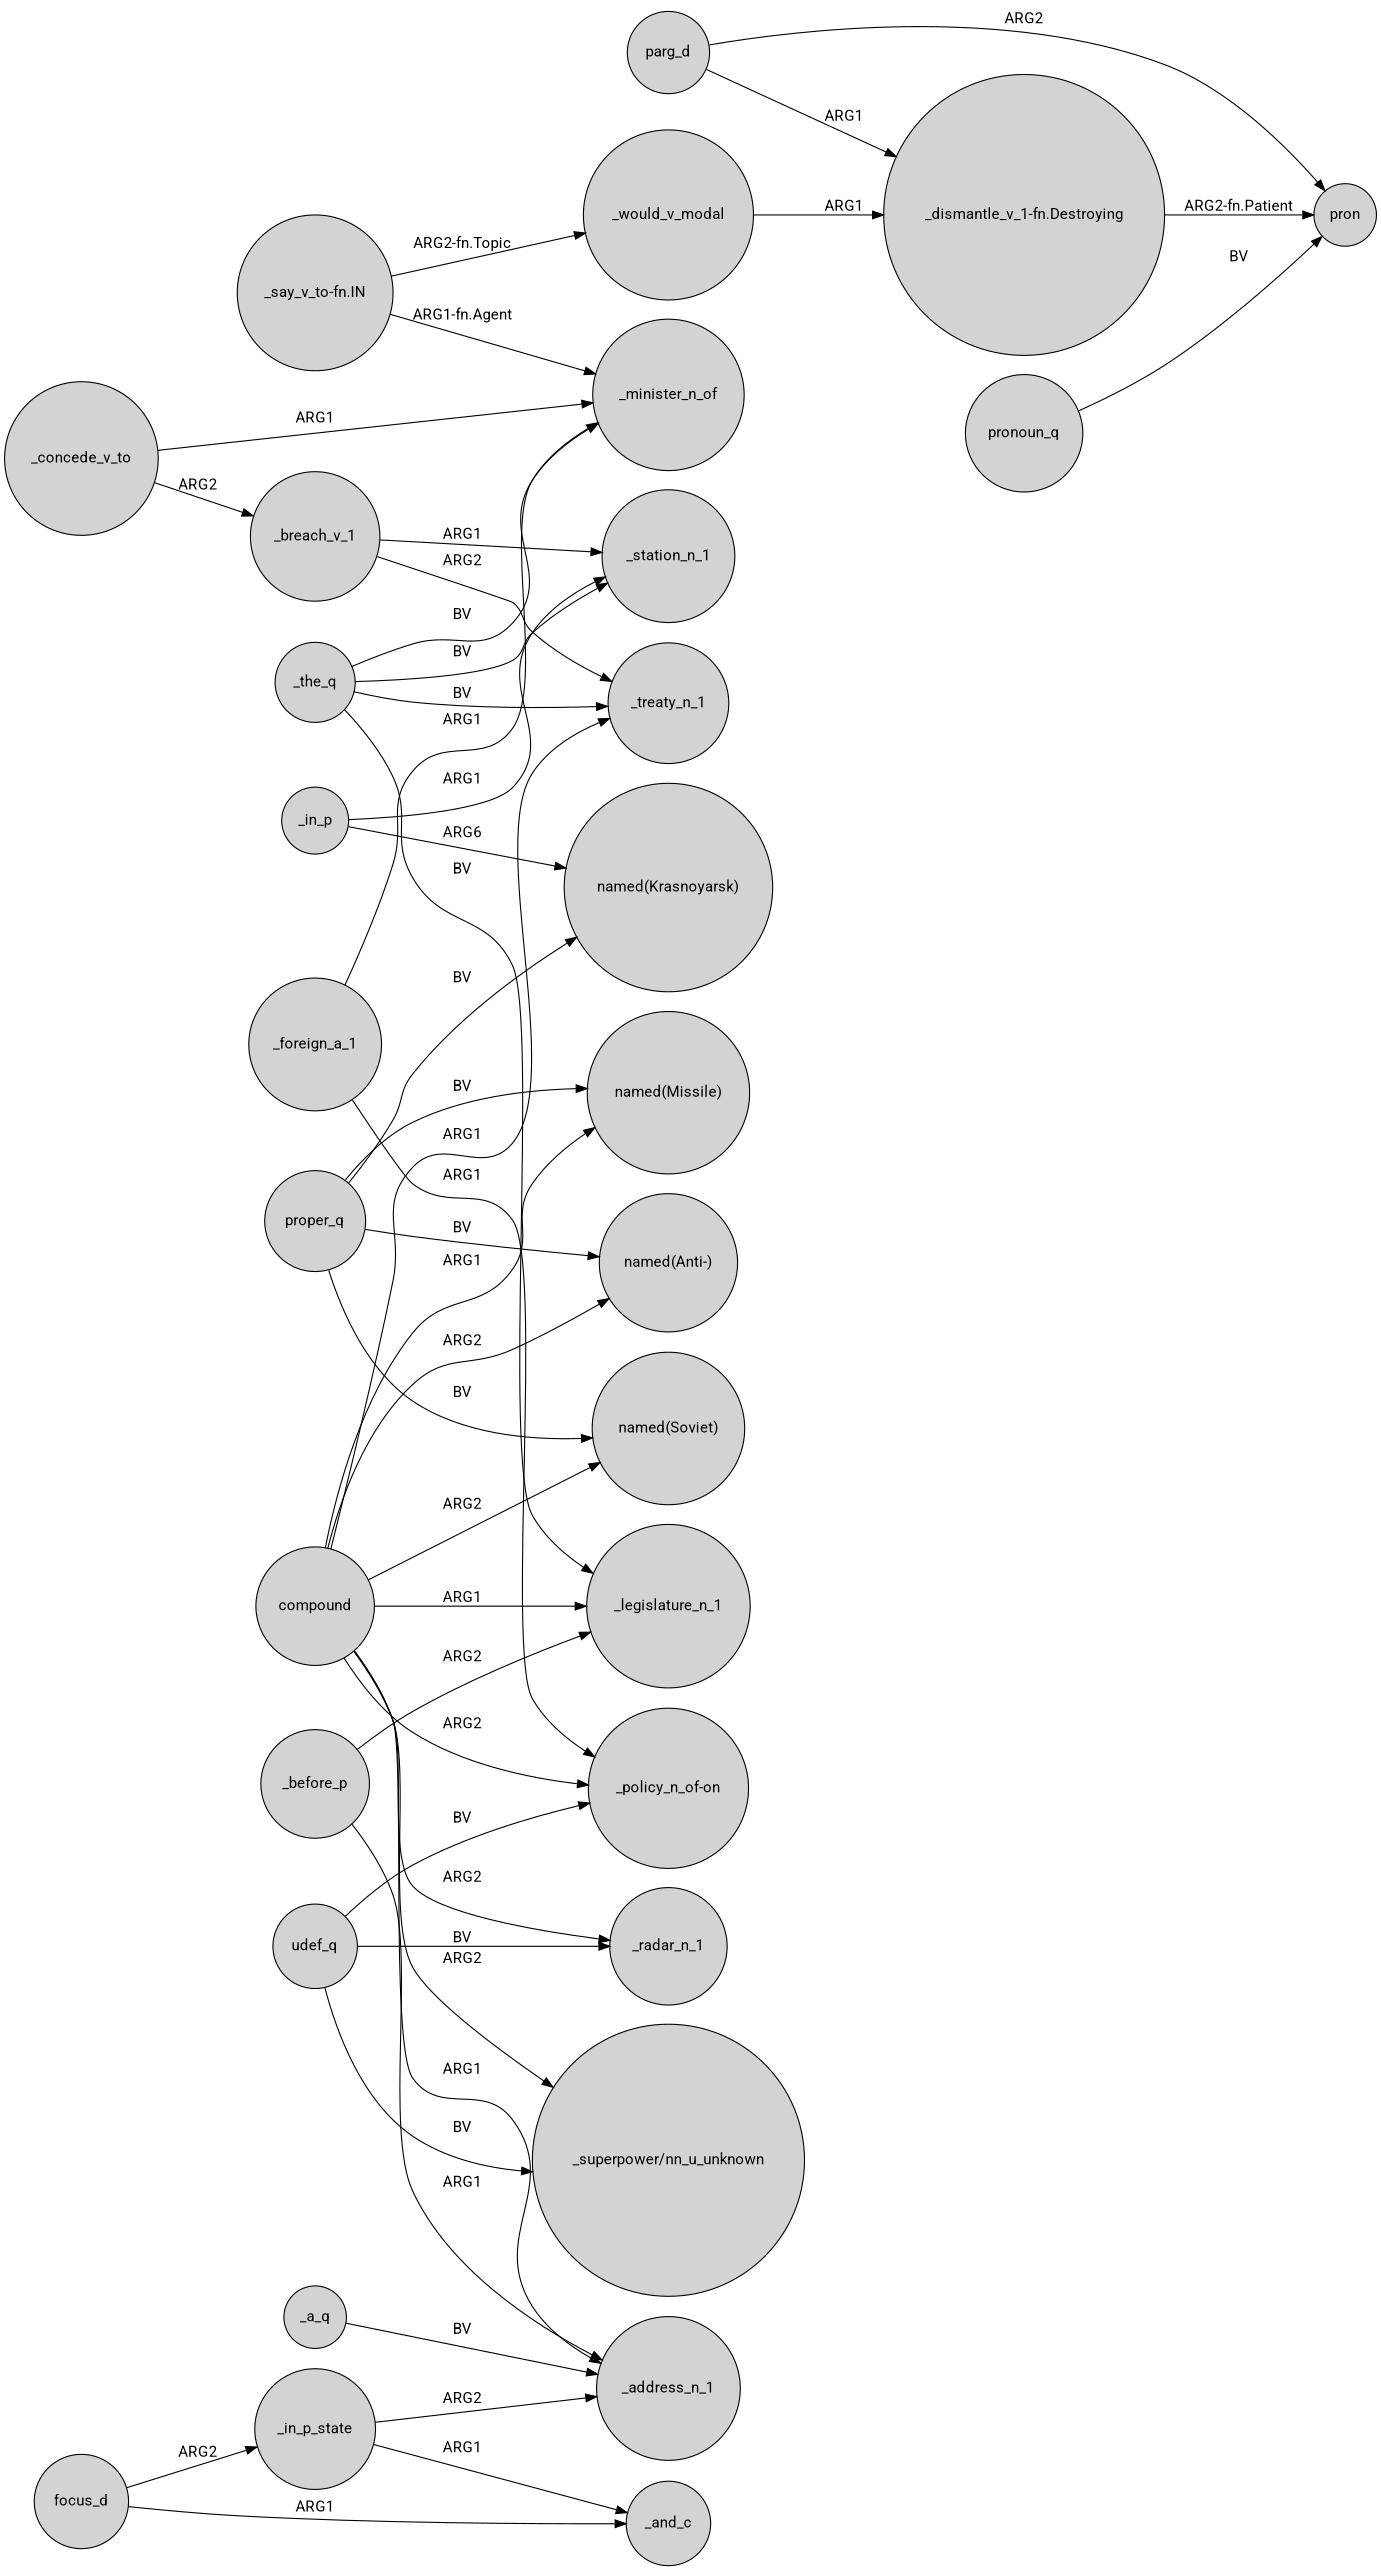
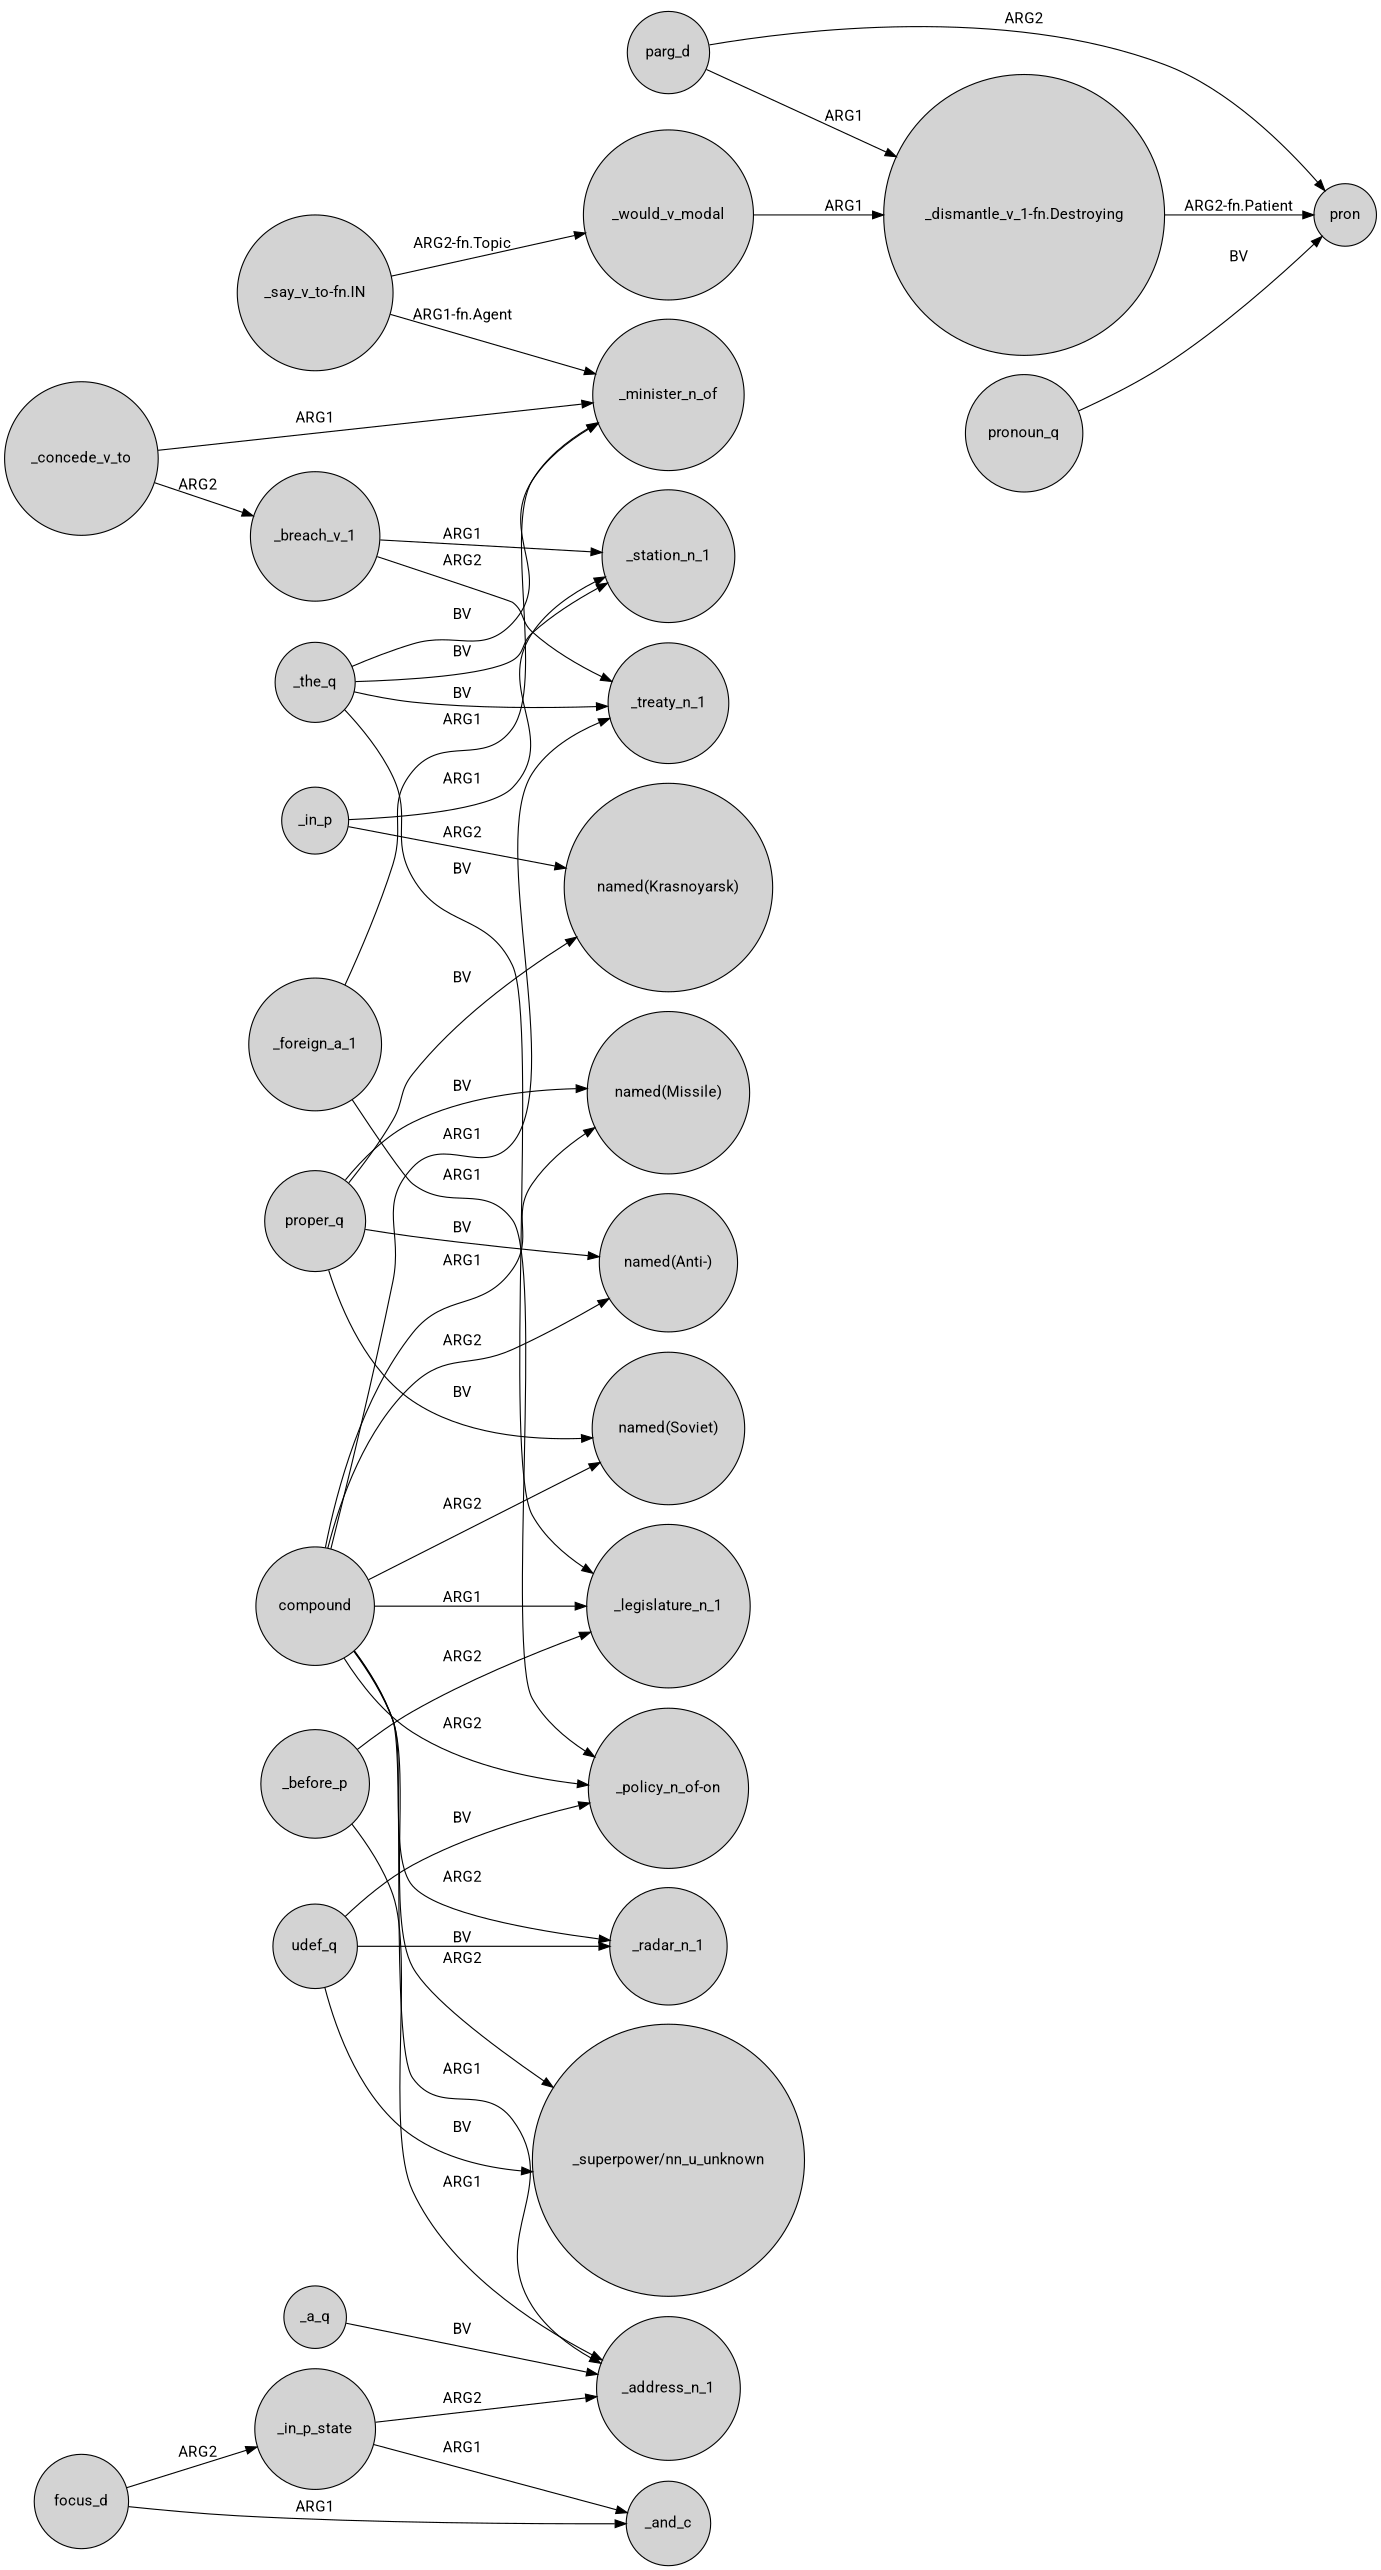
(463, 833) -> (463, 833)
